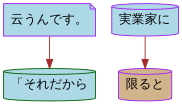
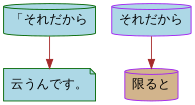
(50, 20) -> (50, 85)
(145, 20) -> (151, 20)
(50, 48) -> (50, 48)
